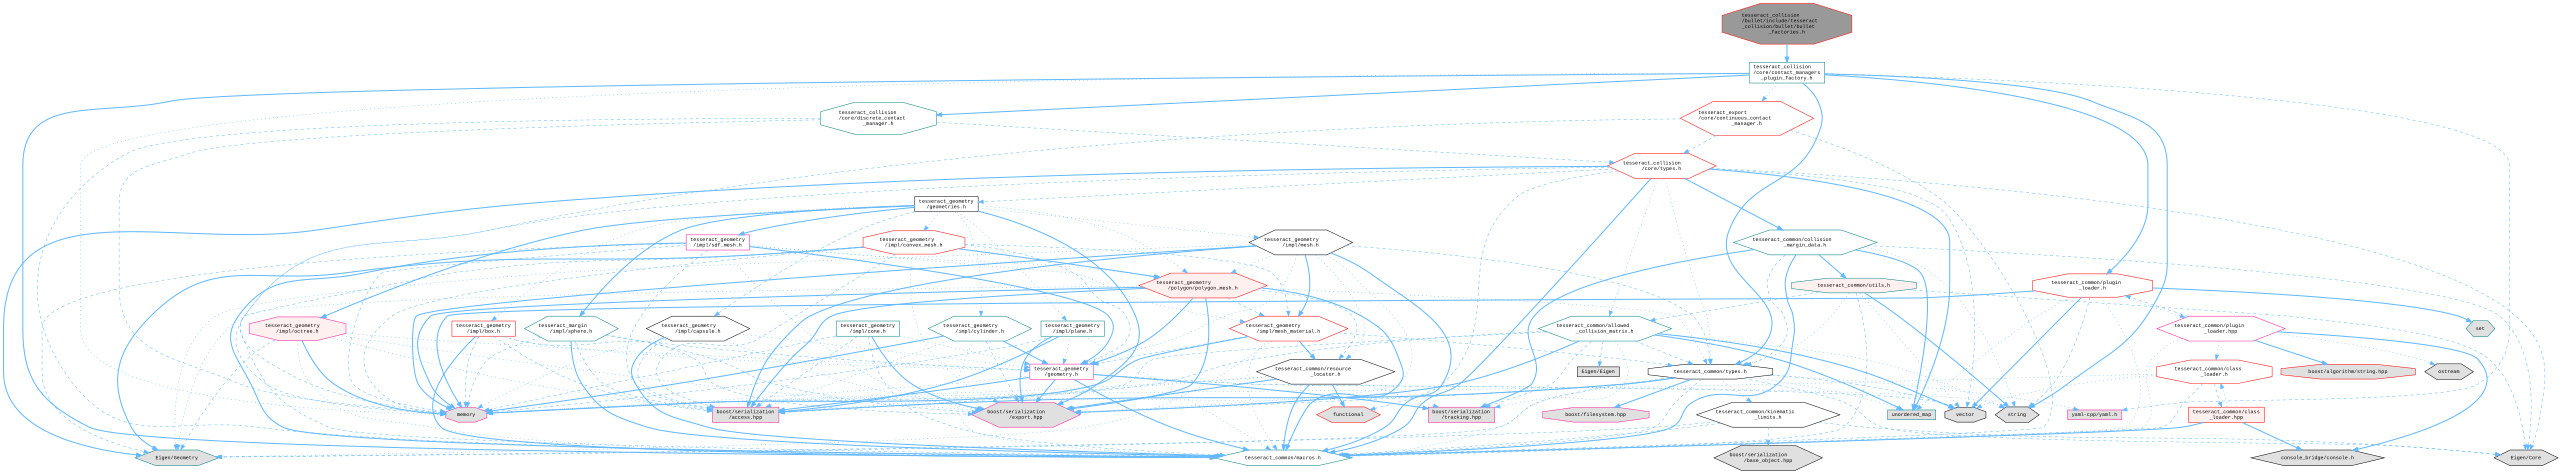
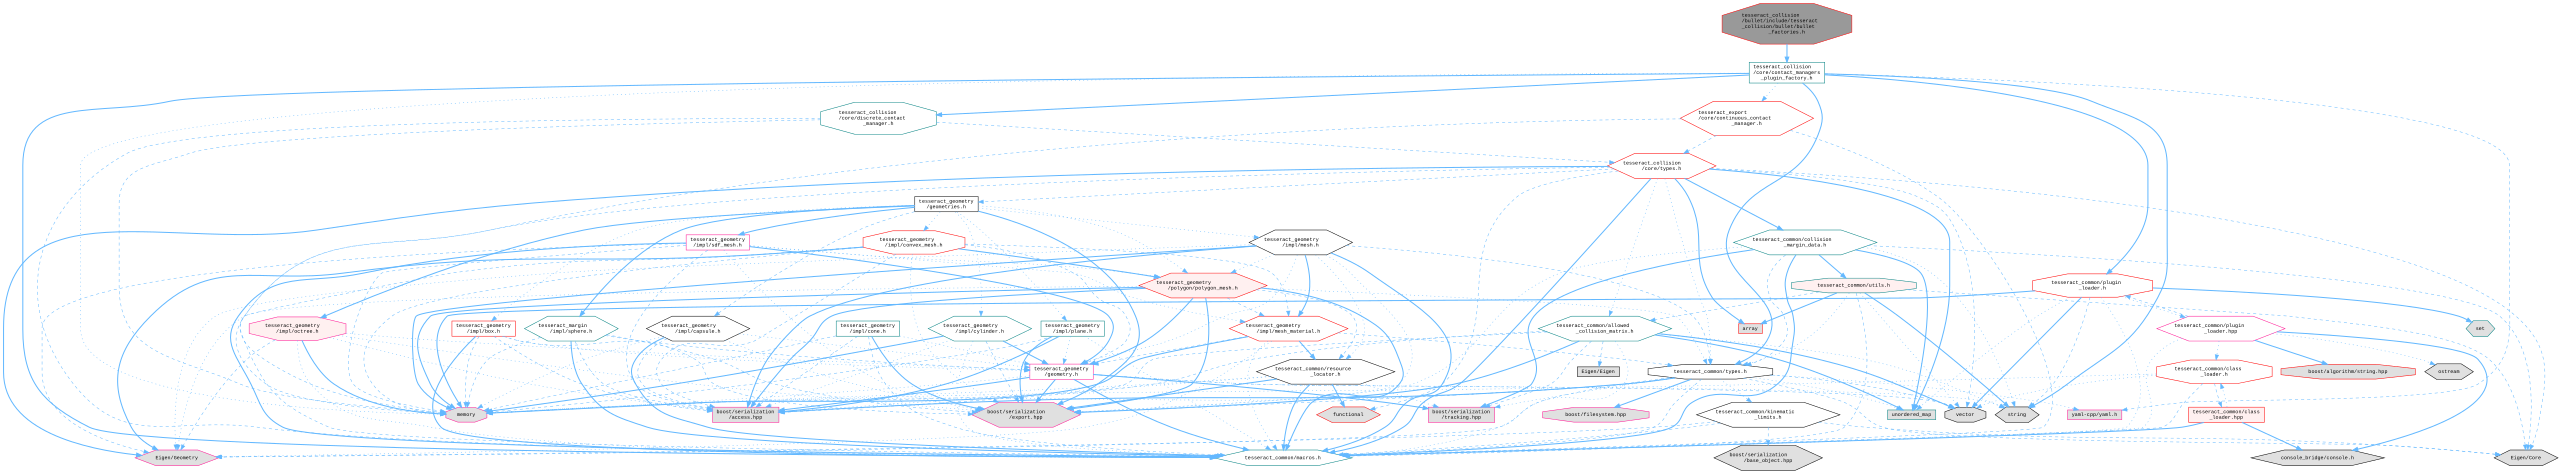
none -> (1750, 329)
(1662, 352) -> none
none -> (1431, 376)
(177, 458) -> (177, 458)
